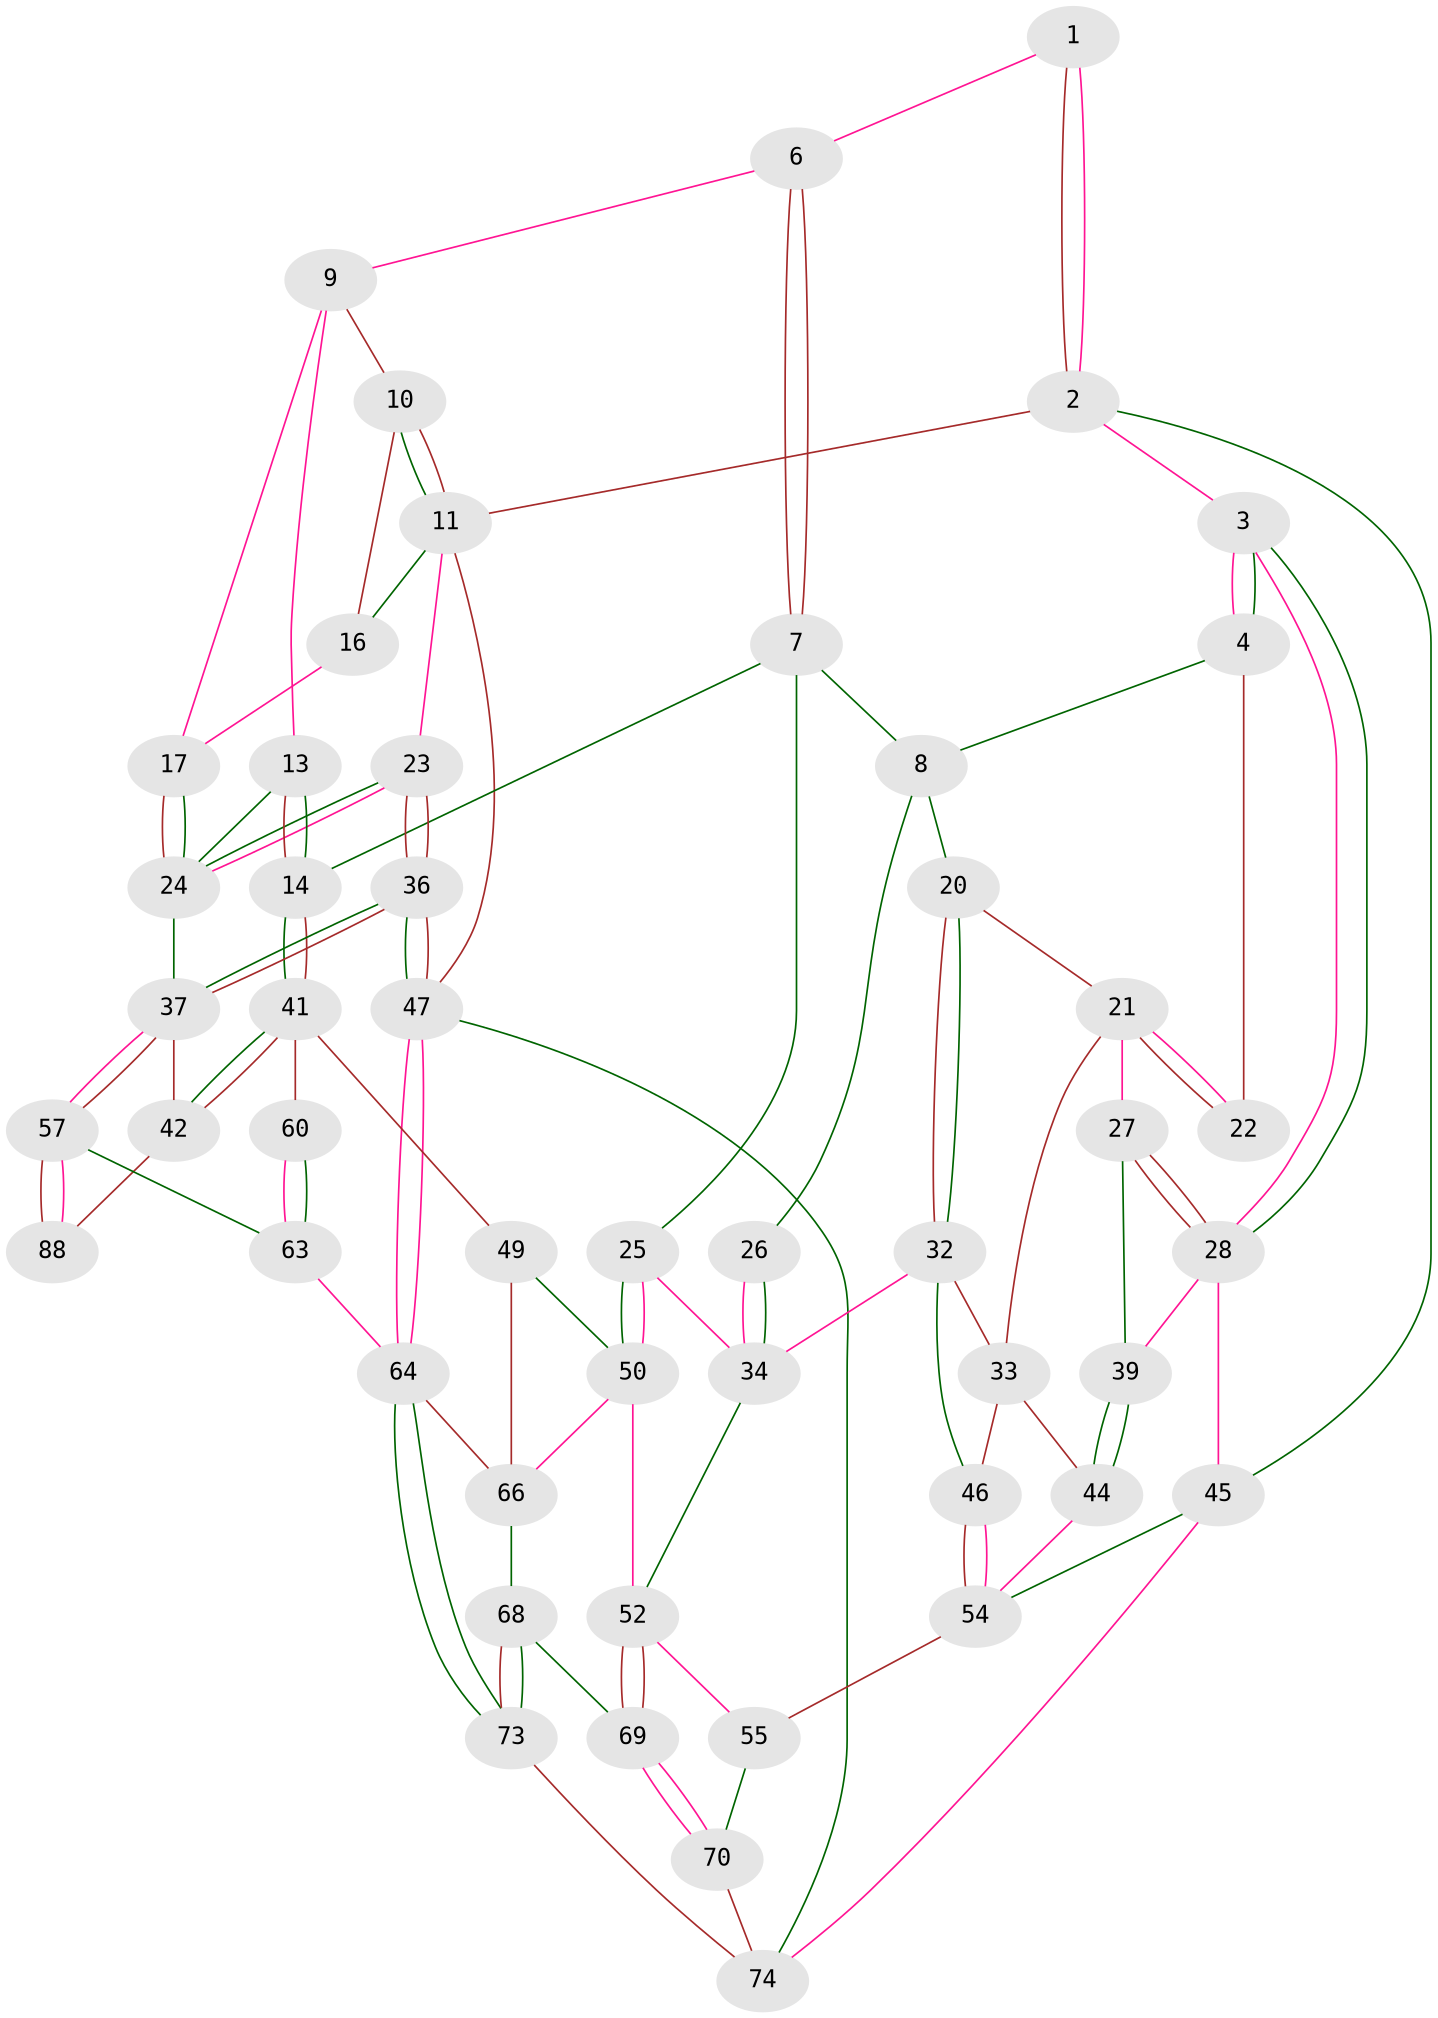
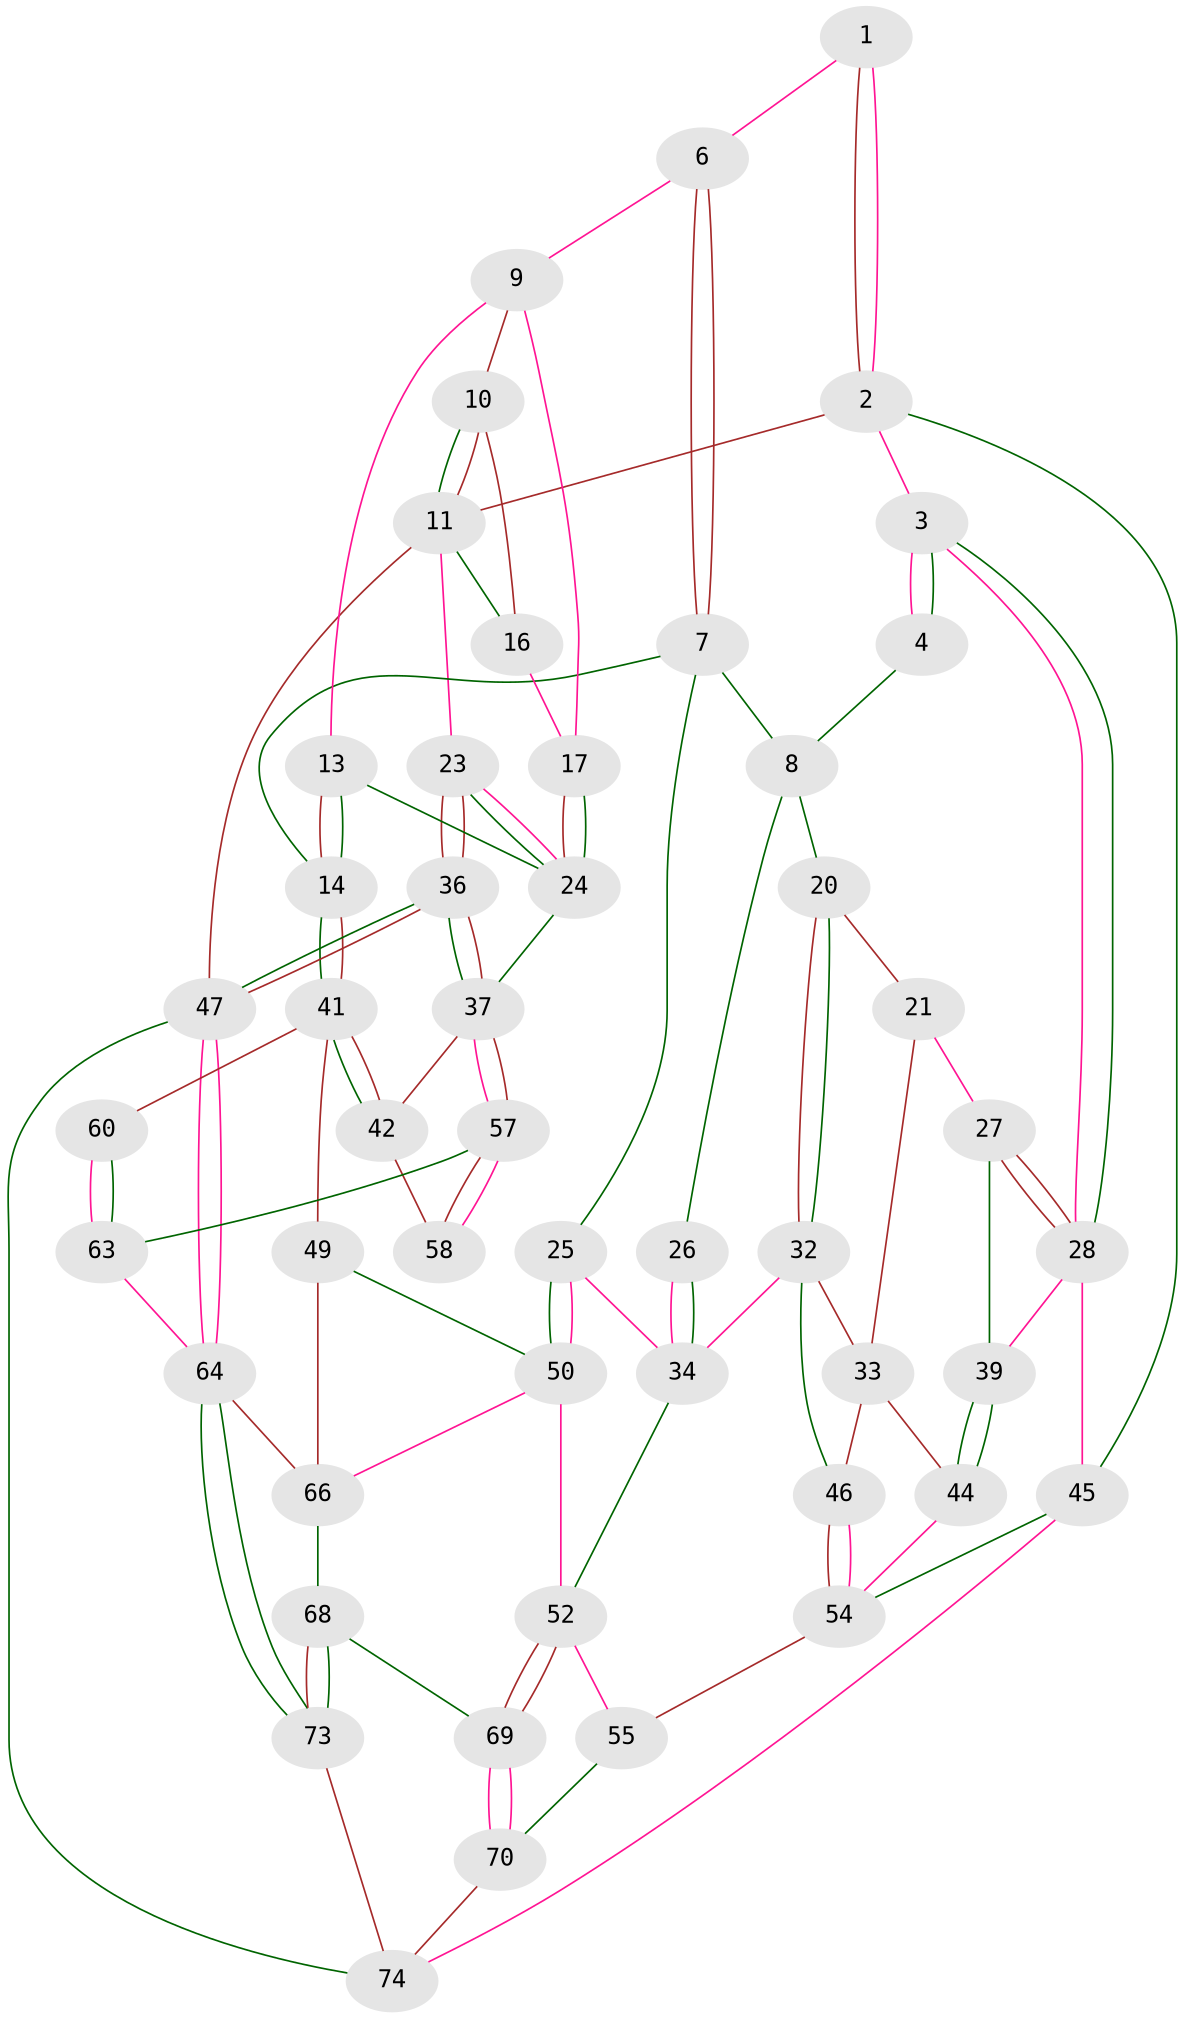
(1244, 1131) -> none
(52, 1252) -> (439, 1252)
